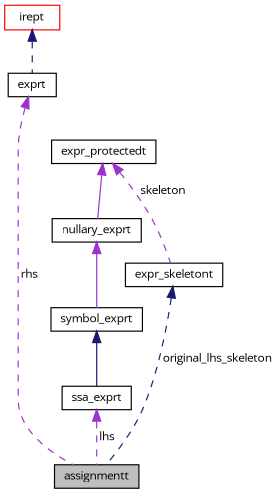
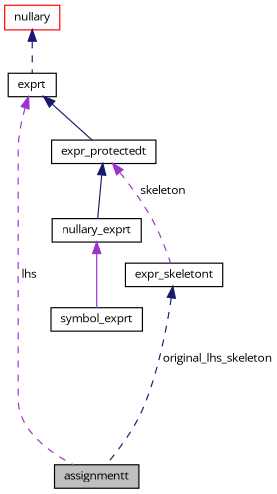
(32, 18) -> (32, 18)
none -> (72, 122)
(100, 197) -> (100, 197)
(28, 275) -> (28, 275)
(97, 398) -> none
